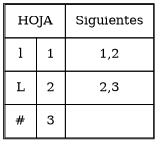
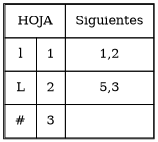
(110, 87) -> (110, 87)
